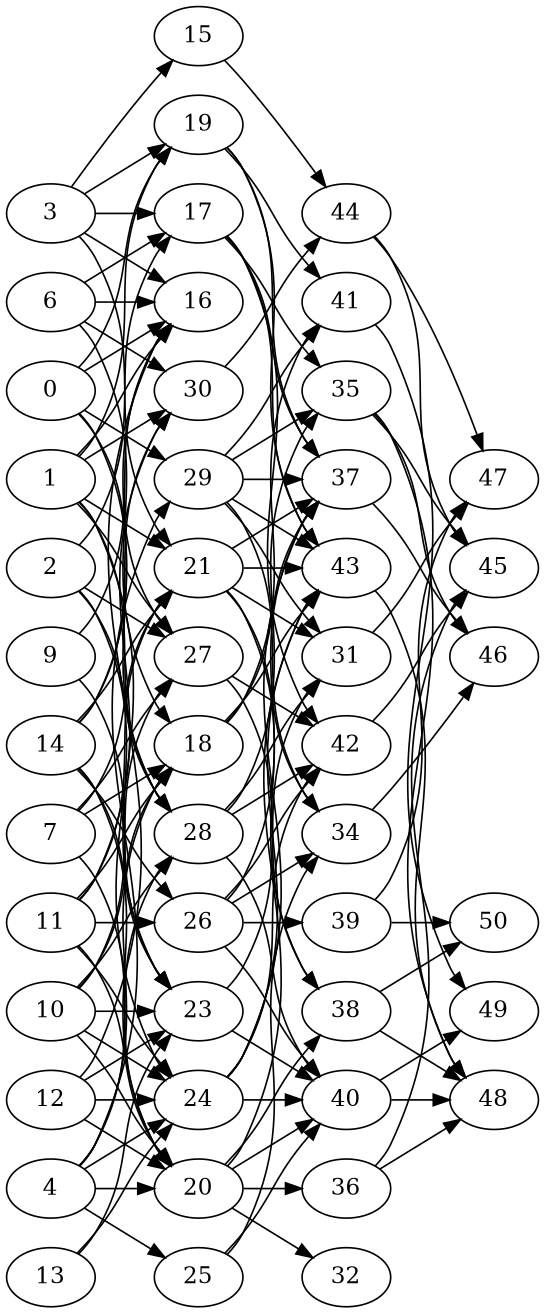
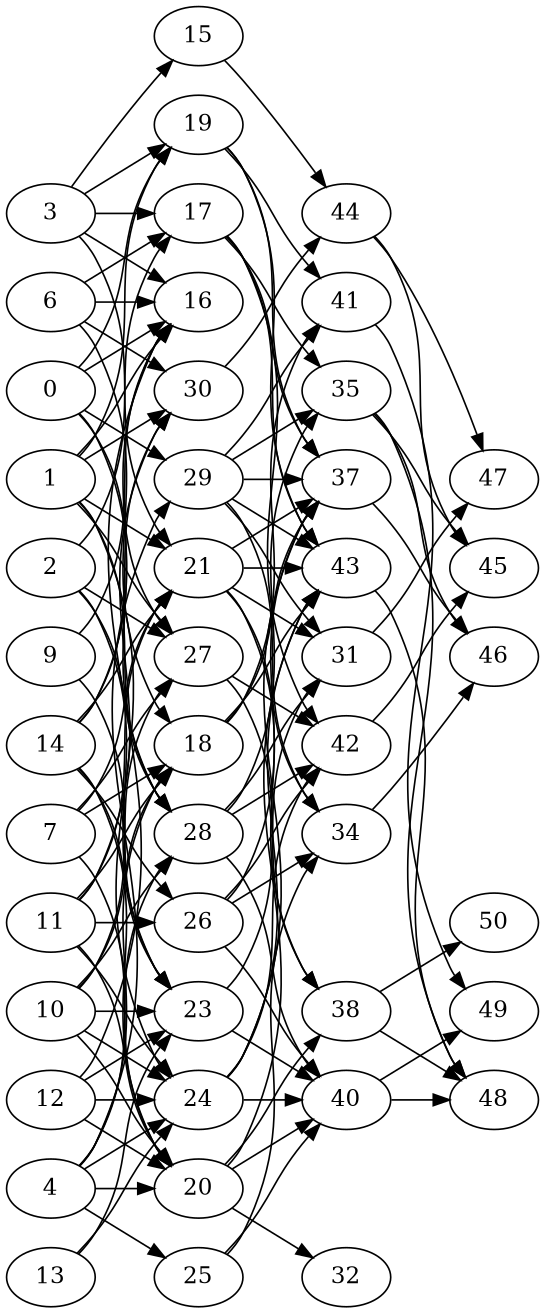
(346, 923) -> none
(346, 1189) -> none
